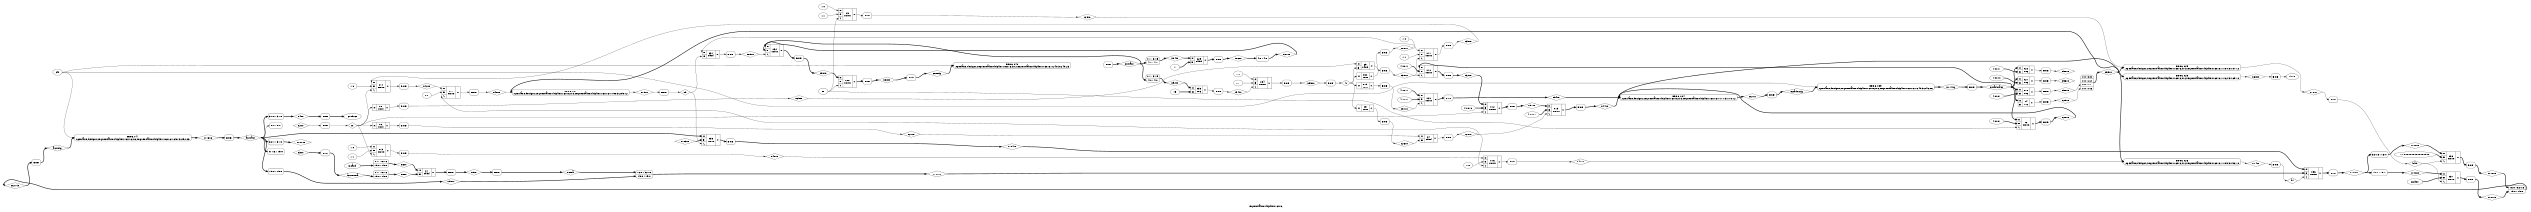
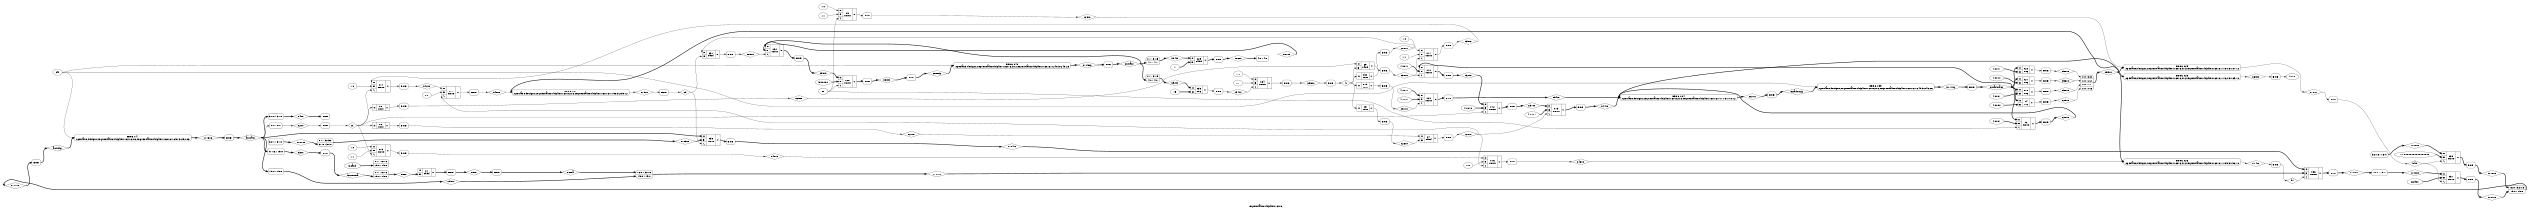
(1273, 57) -> none
none -> (1087, 65)
none -> (2077, 73)
none -> (2077, 81)
none -> (823, 82)
none -> (1997, 105)
(1532, 106) -> (1532, 106)
(352, 116) -> none
none -> (287, 126)
(264, 139) -> none
none -> (325, 142)
none -> (288, 152)
(1581, 162) -> (1581, 162)
(404, 165) -> none
(2368, 165) -> none
(15, 186) -> (15, 186)
